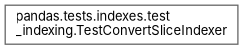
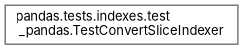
(122, 25) -> (122, 25)
